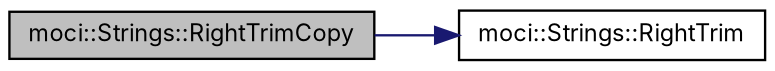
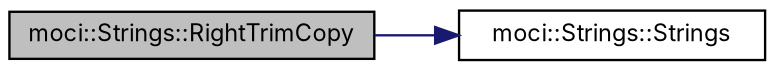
(612, 35) -> (612, 35)
